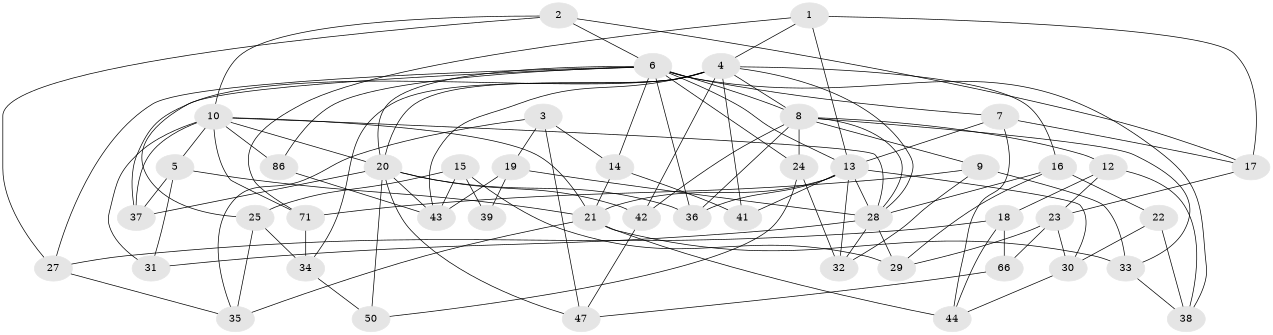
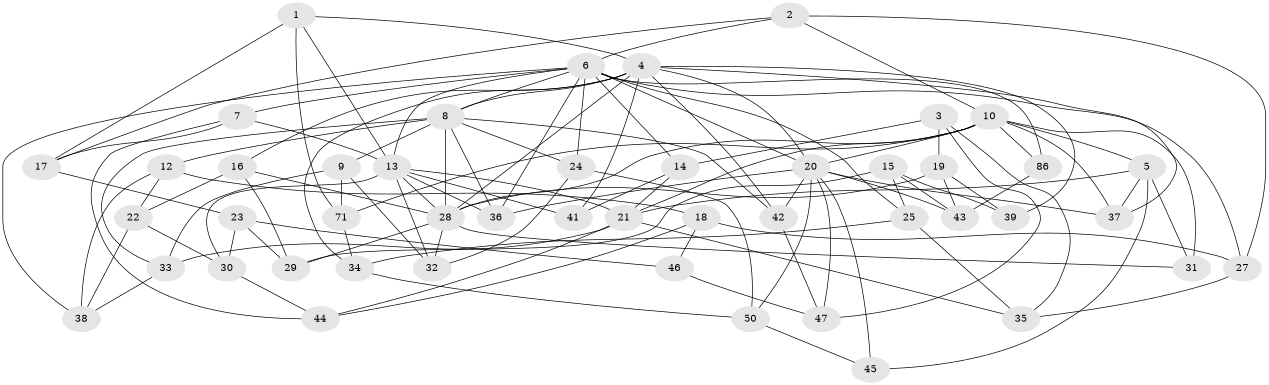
(536, 98) -> (896, 75)
(1083, 191) -> (151, 191)
(1004, 268) -> (675, 268)
none -> (871, 370)
